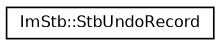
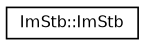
(110, 23) -> (72, 23)
